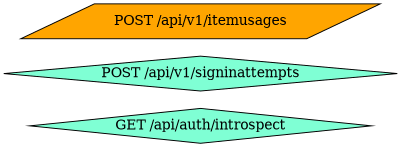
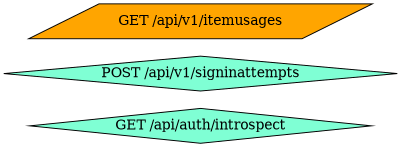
(201, 21) -> (201, 21)
